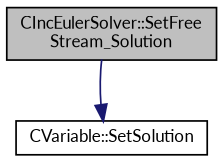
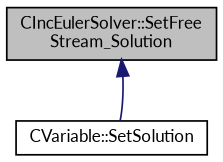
(100, 82) -> (123, 99)
